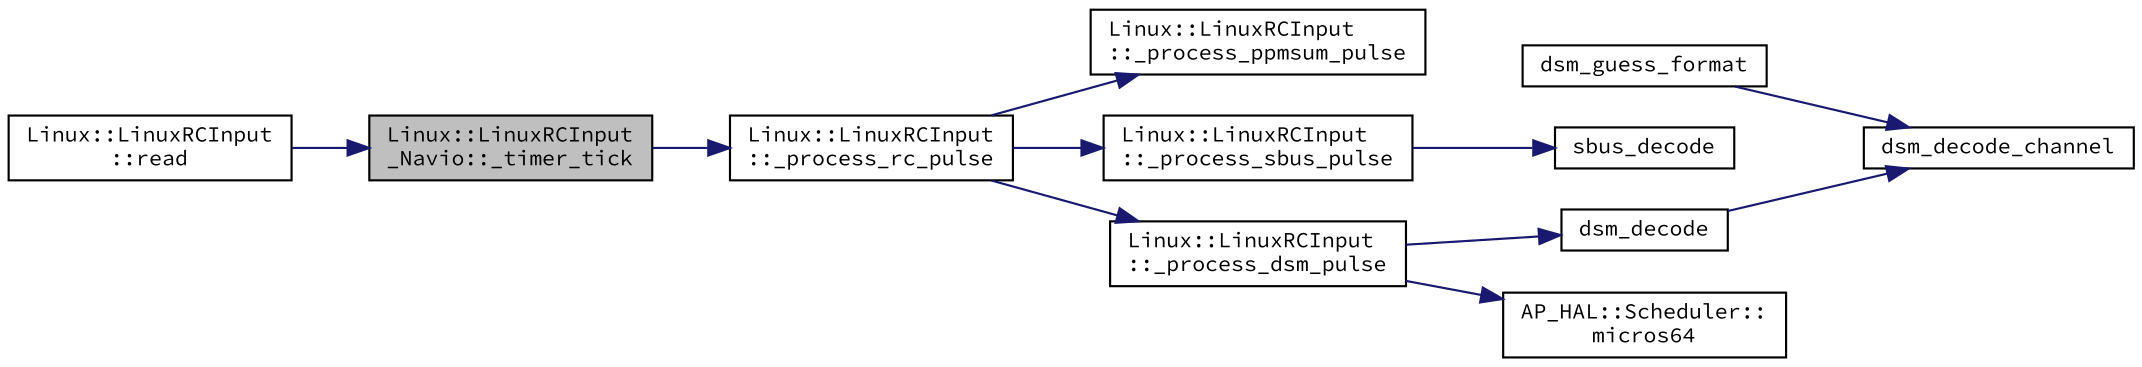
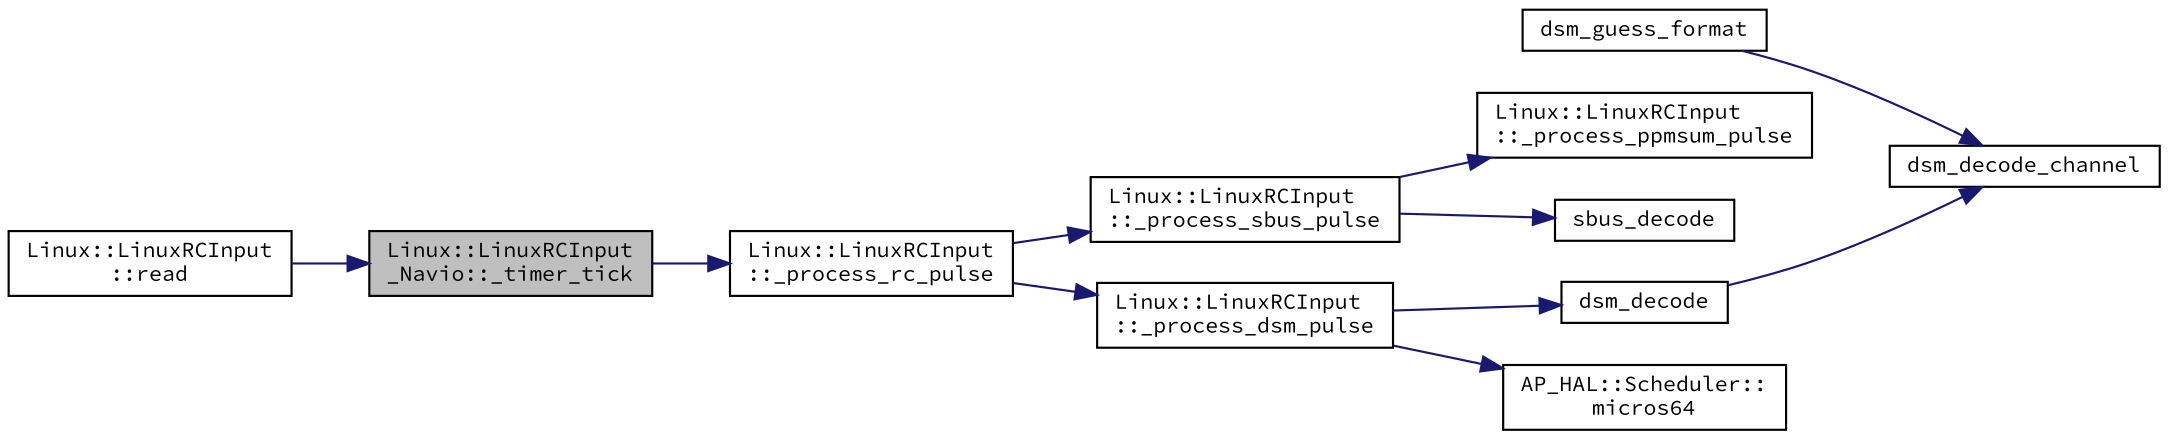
(1054, 98) -> (1434, 170)
